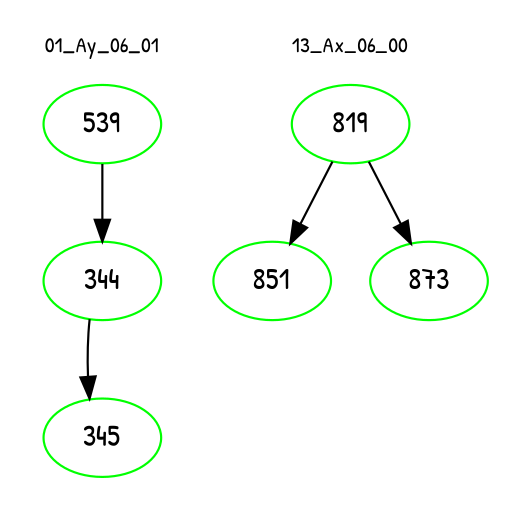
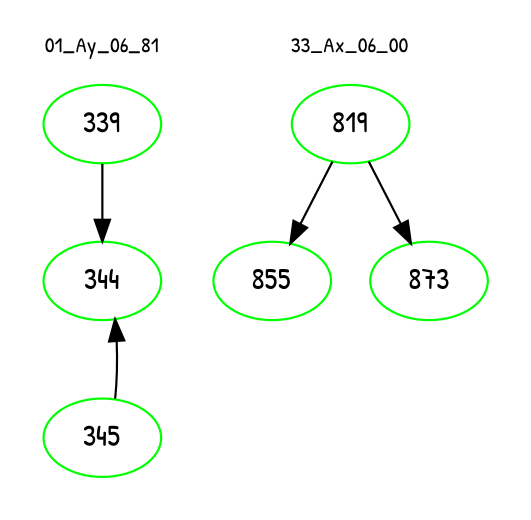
(102, 47) -> (102, 47)
(351, 47) -> (351, 47)
(102, 124) -> (102, 124)
(272, 281) -> (272, 281)
(88, 348) -> (117, 370)
